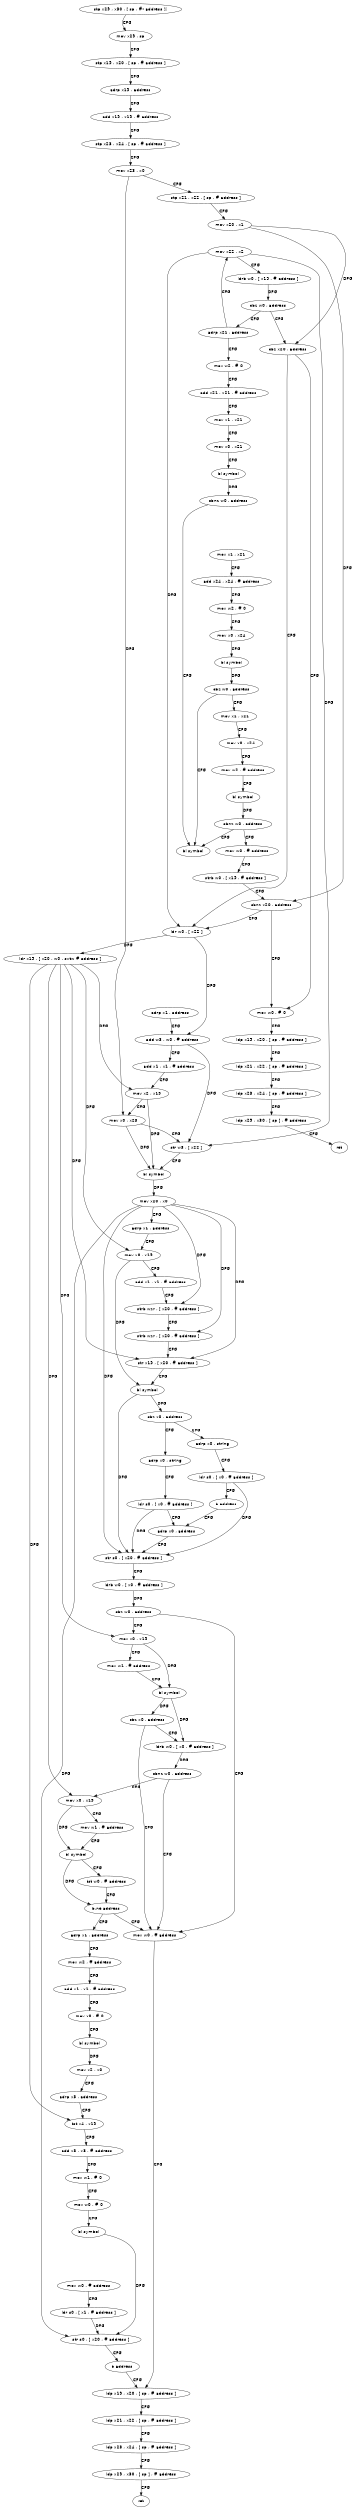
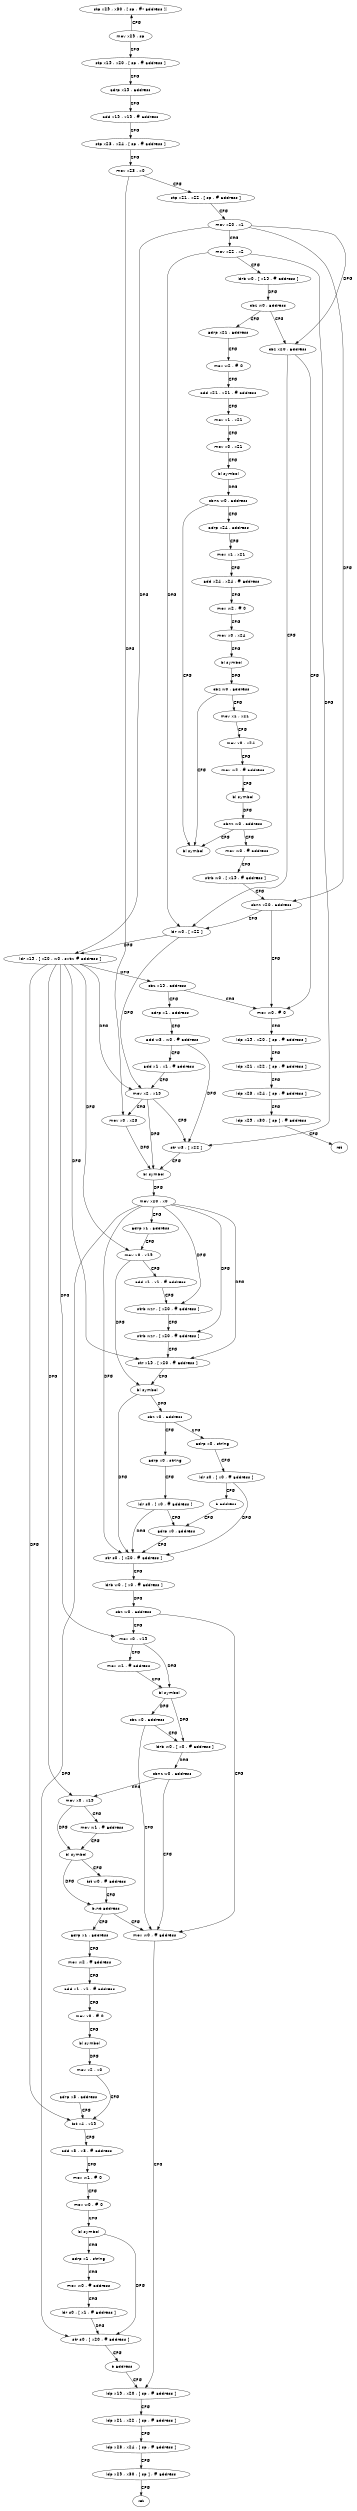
(123, 21) -> (132, 24)
(222, 294) -> (230, 237)
none -> (229, 528)
none -> (140, 578)
none -> (167, 986)
(207, 987) -> (125, 1004)
(160, 1130) -> (171, 1117)
(85, 2082) -> (110, 2097)
none -> (89, 2259)
